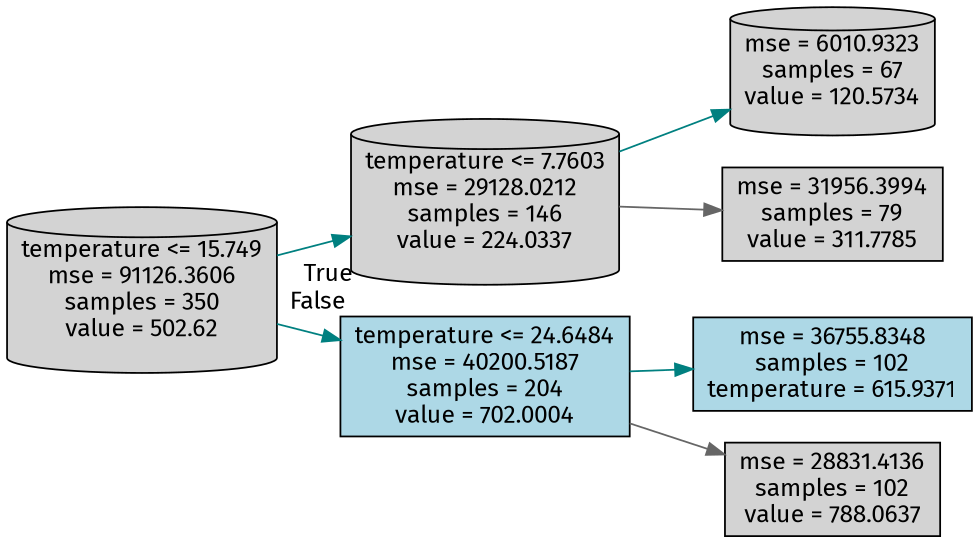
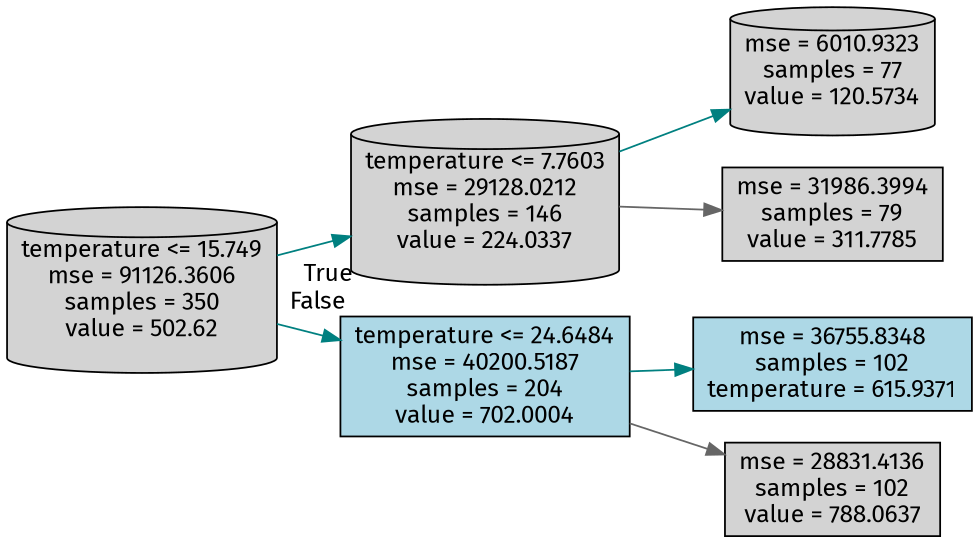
(833, 71) -> (833, 71)
(833, 214) -> (833, 214)
